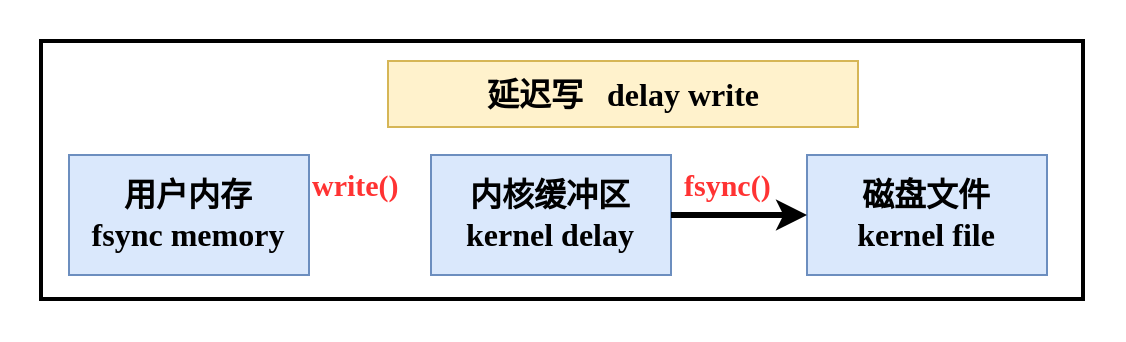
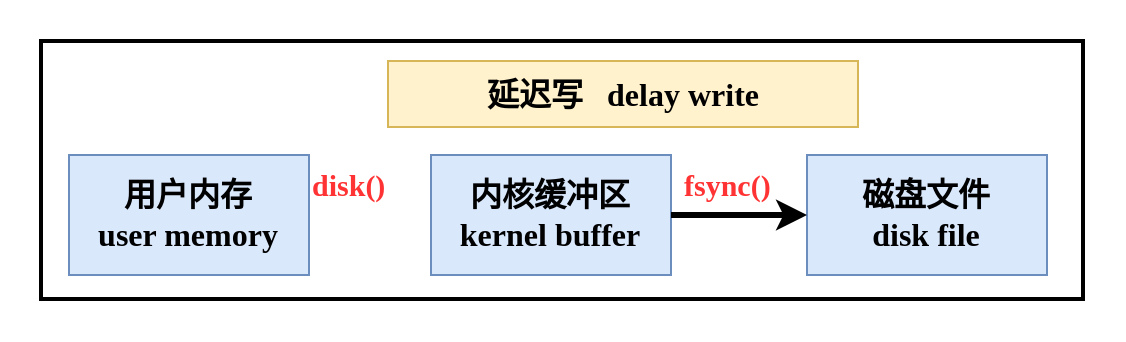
(368, 185) -> (360, 185)
(189, 215) -> (189, 215)
(551, 215) -> (551, 215)
(927, 215) -> (927, 215)
